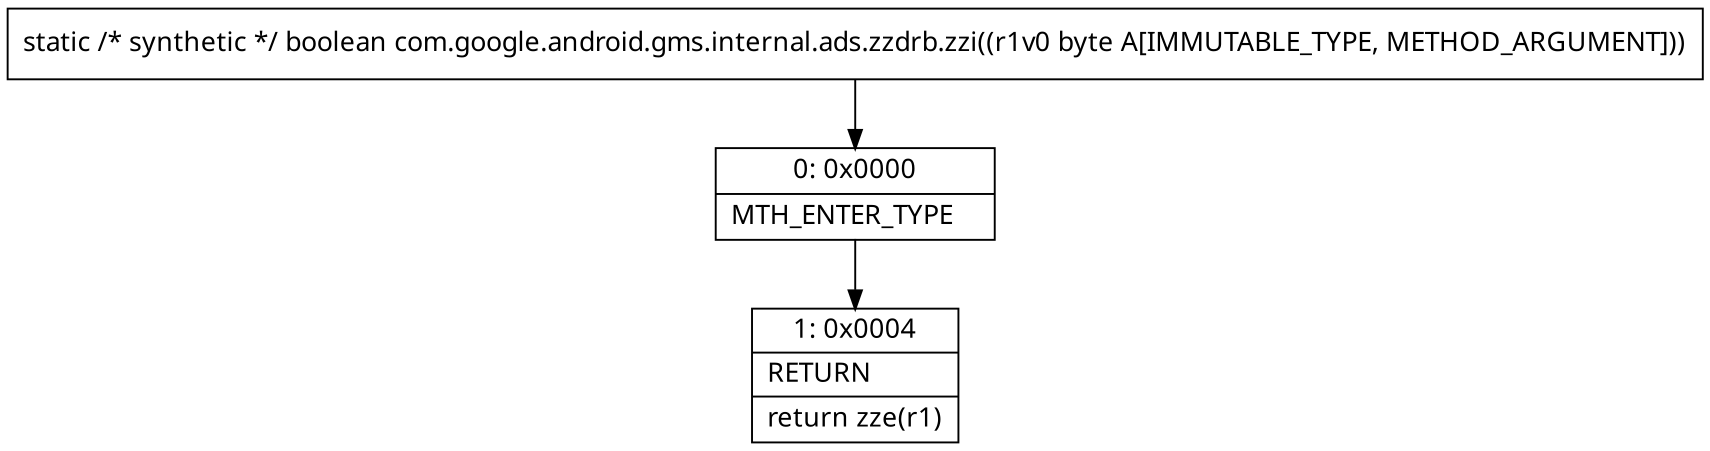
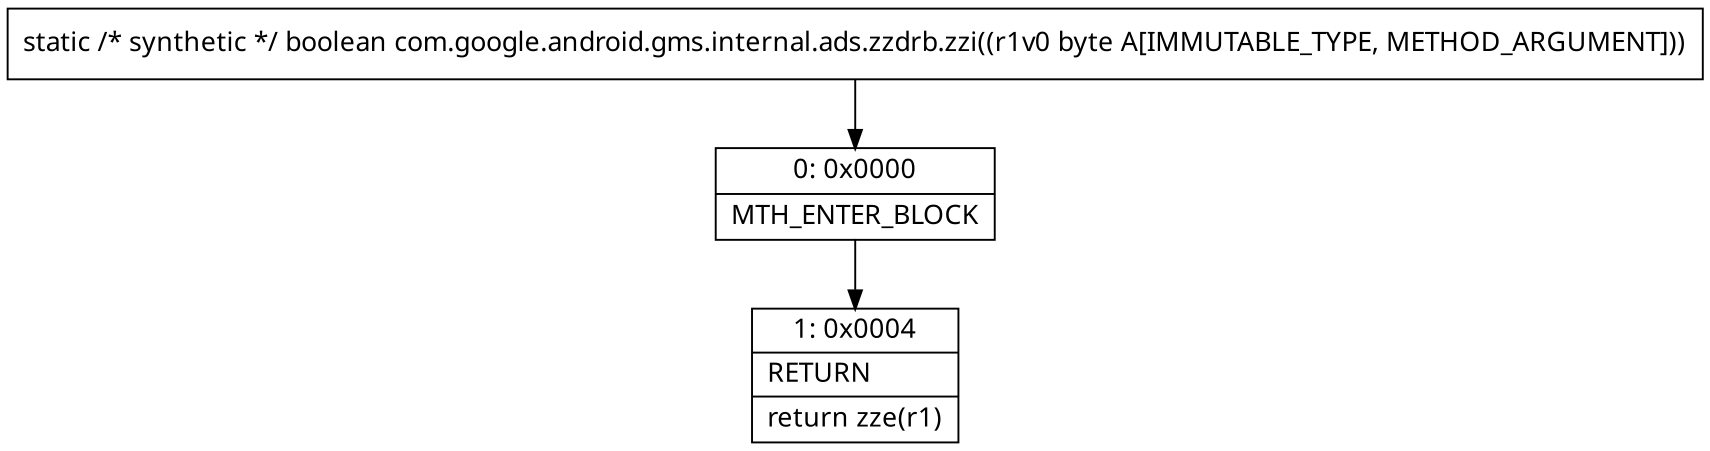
(843, 216) -> (855, 216)
